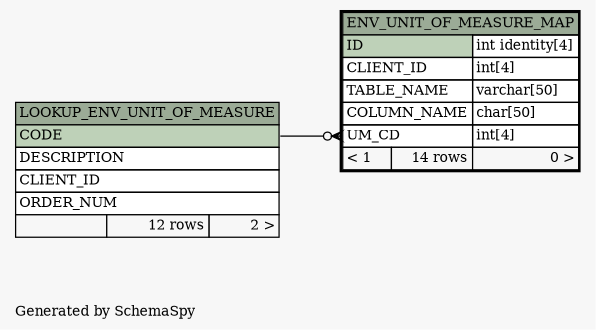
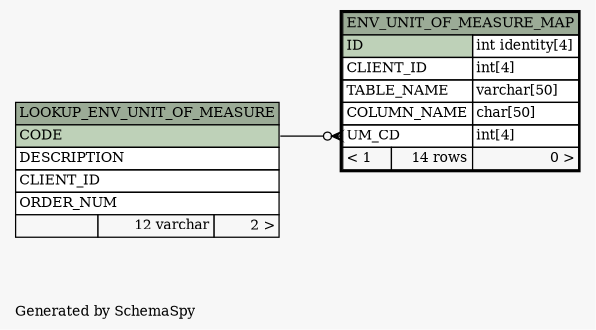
(177, 225) -> (172, 225)
